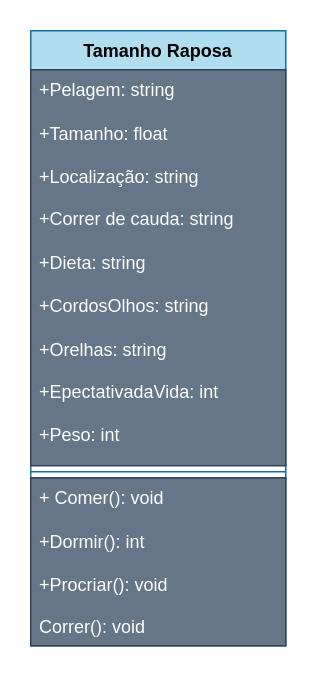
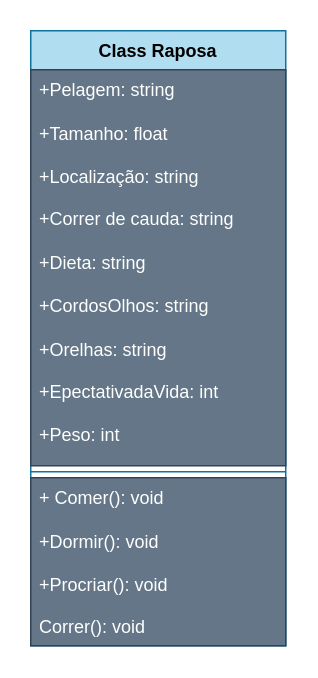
(158, 52) -> (158, 52)
(118, 542) -> (118, 542)
